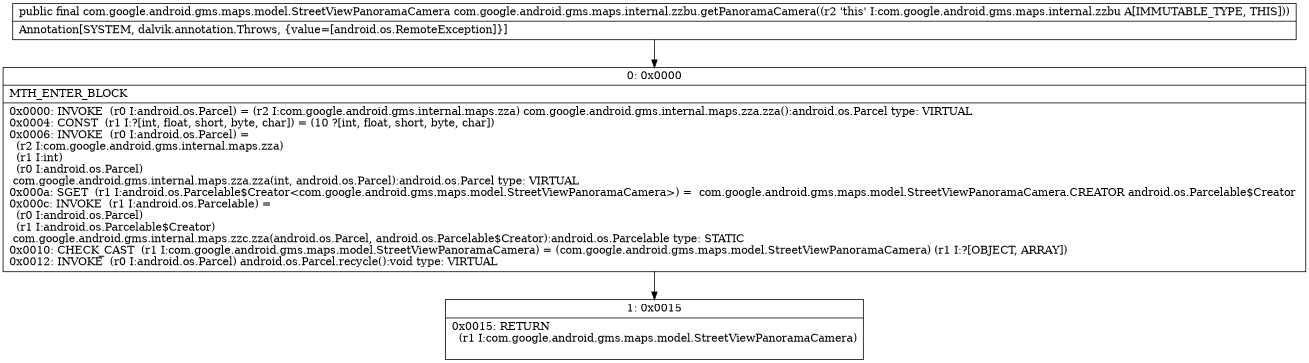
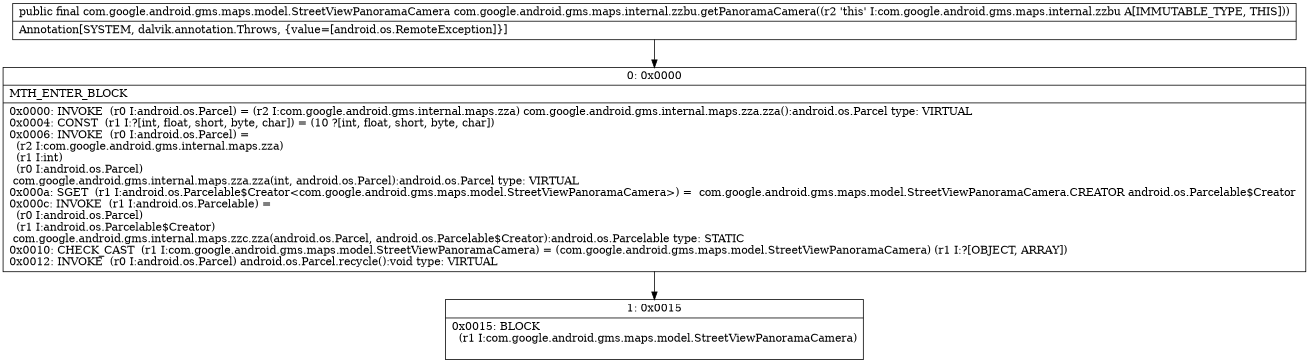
(504, 327) -> (500, 327)
